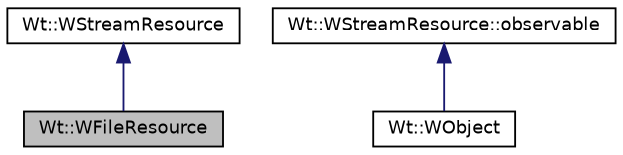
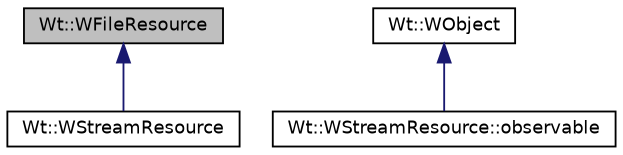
(123, 87) -> (123, 87)
(444, 87) -> (444, 87)
